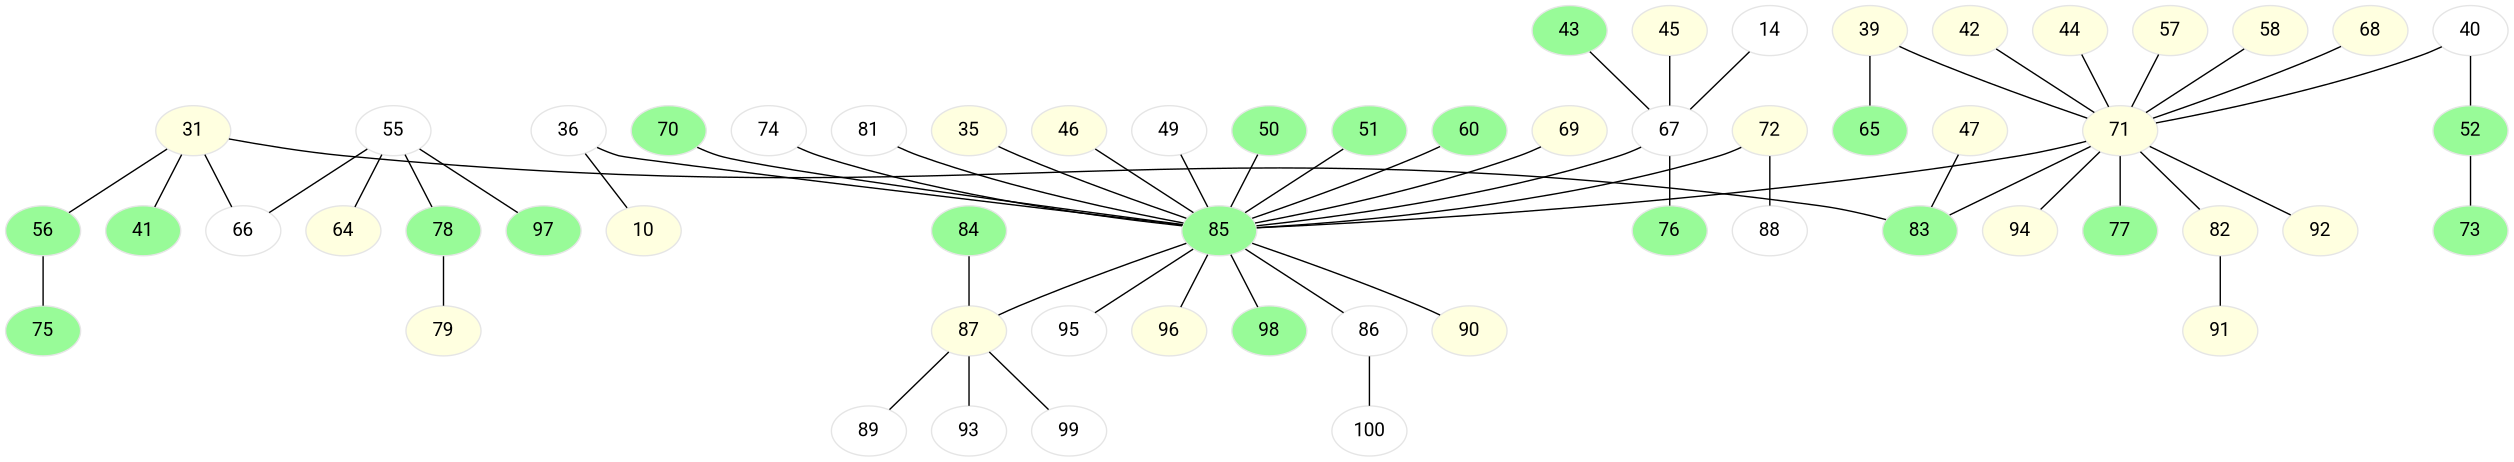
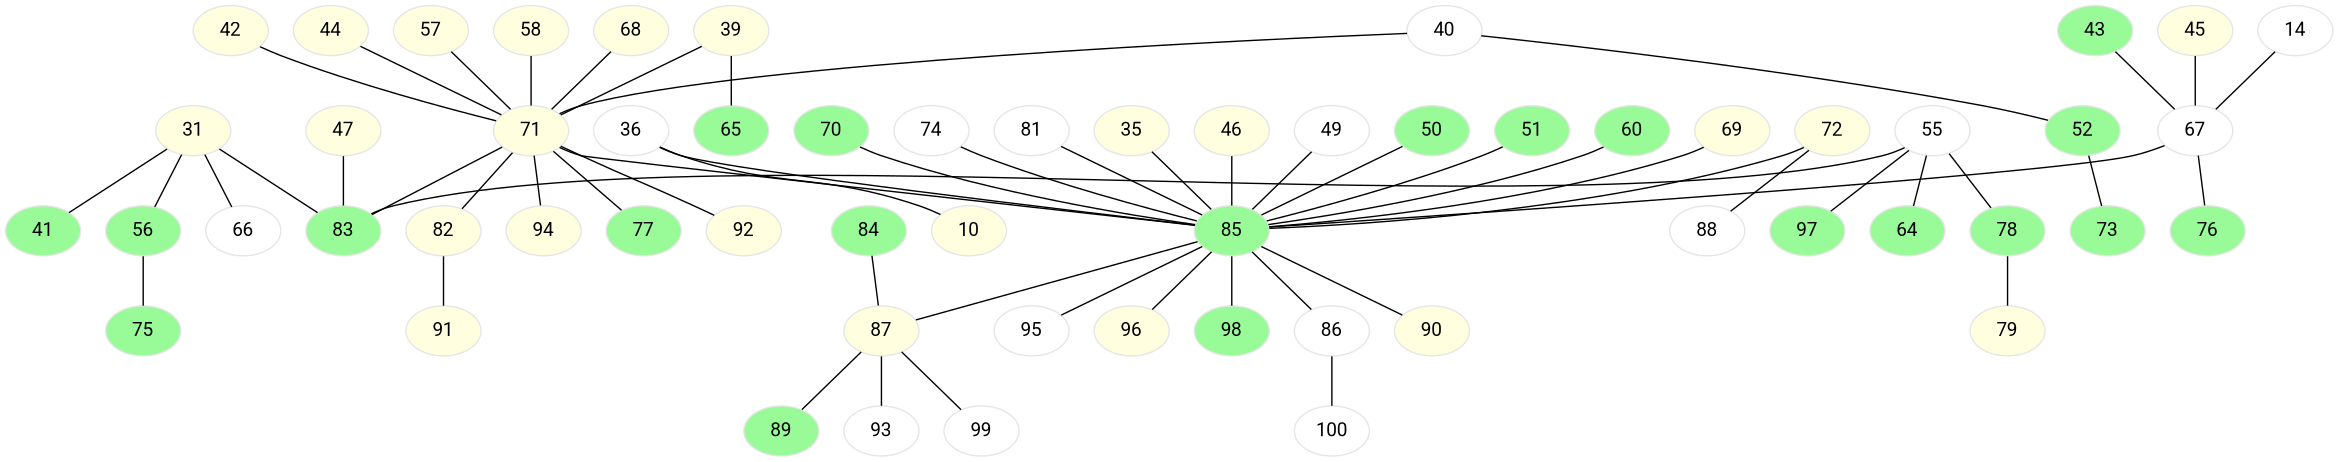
(318, 181) -> (1099, 180)
(343, 231) -> (1907, 231)
(869, 431) -> (781, 431)
